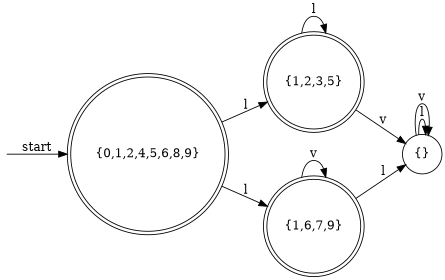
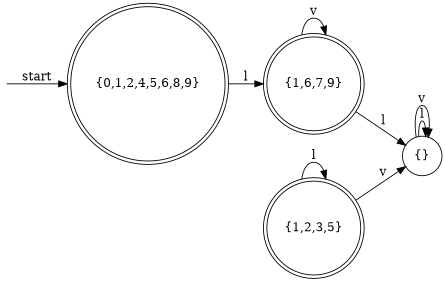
(241, 114) -> none
